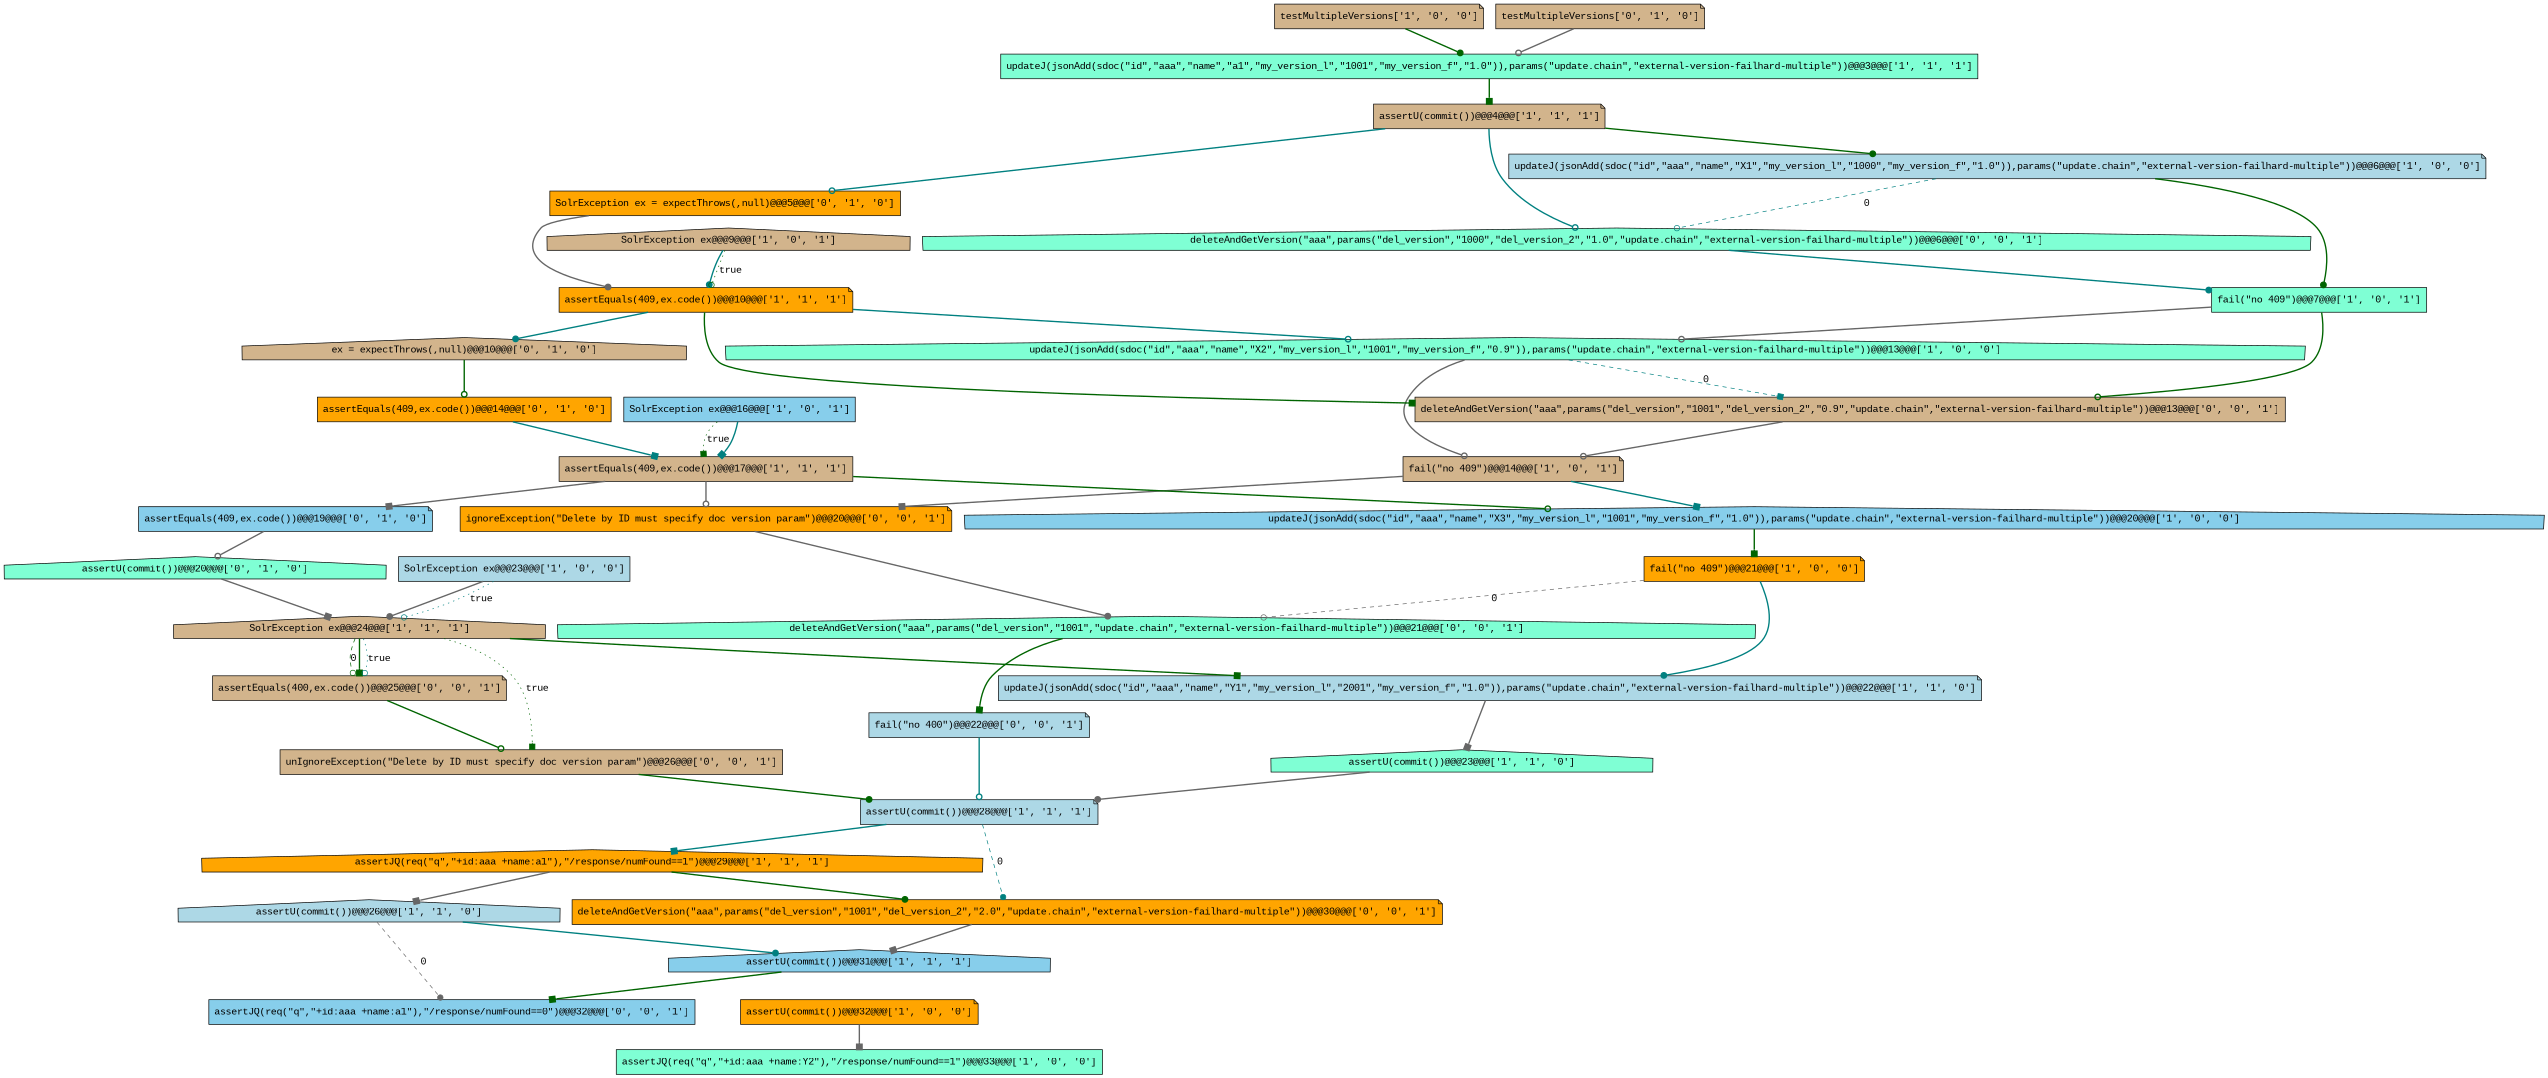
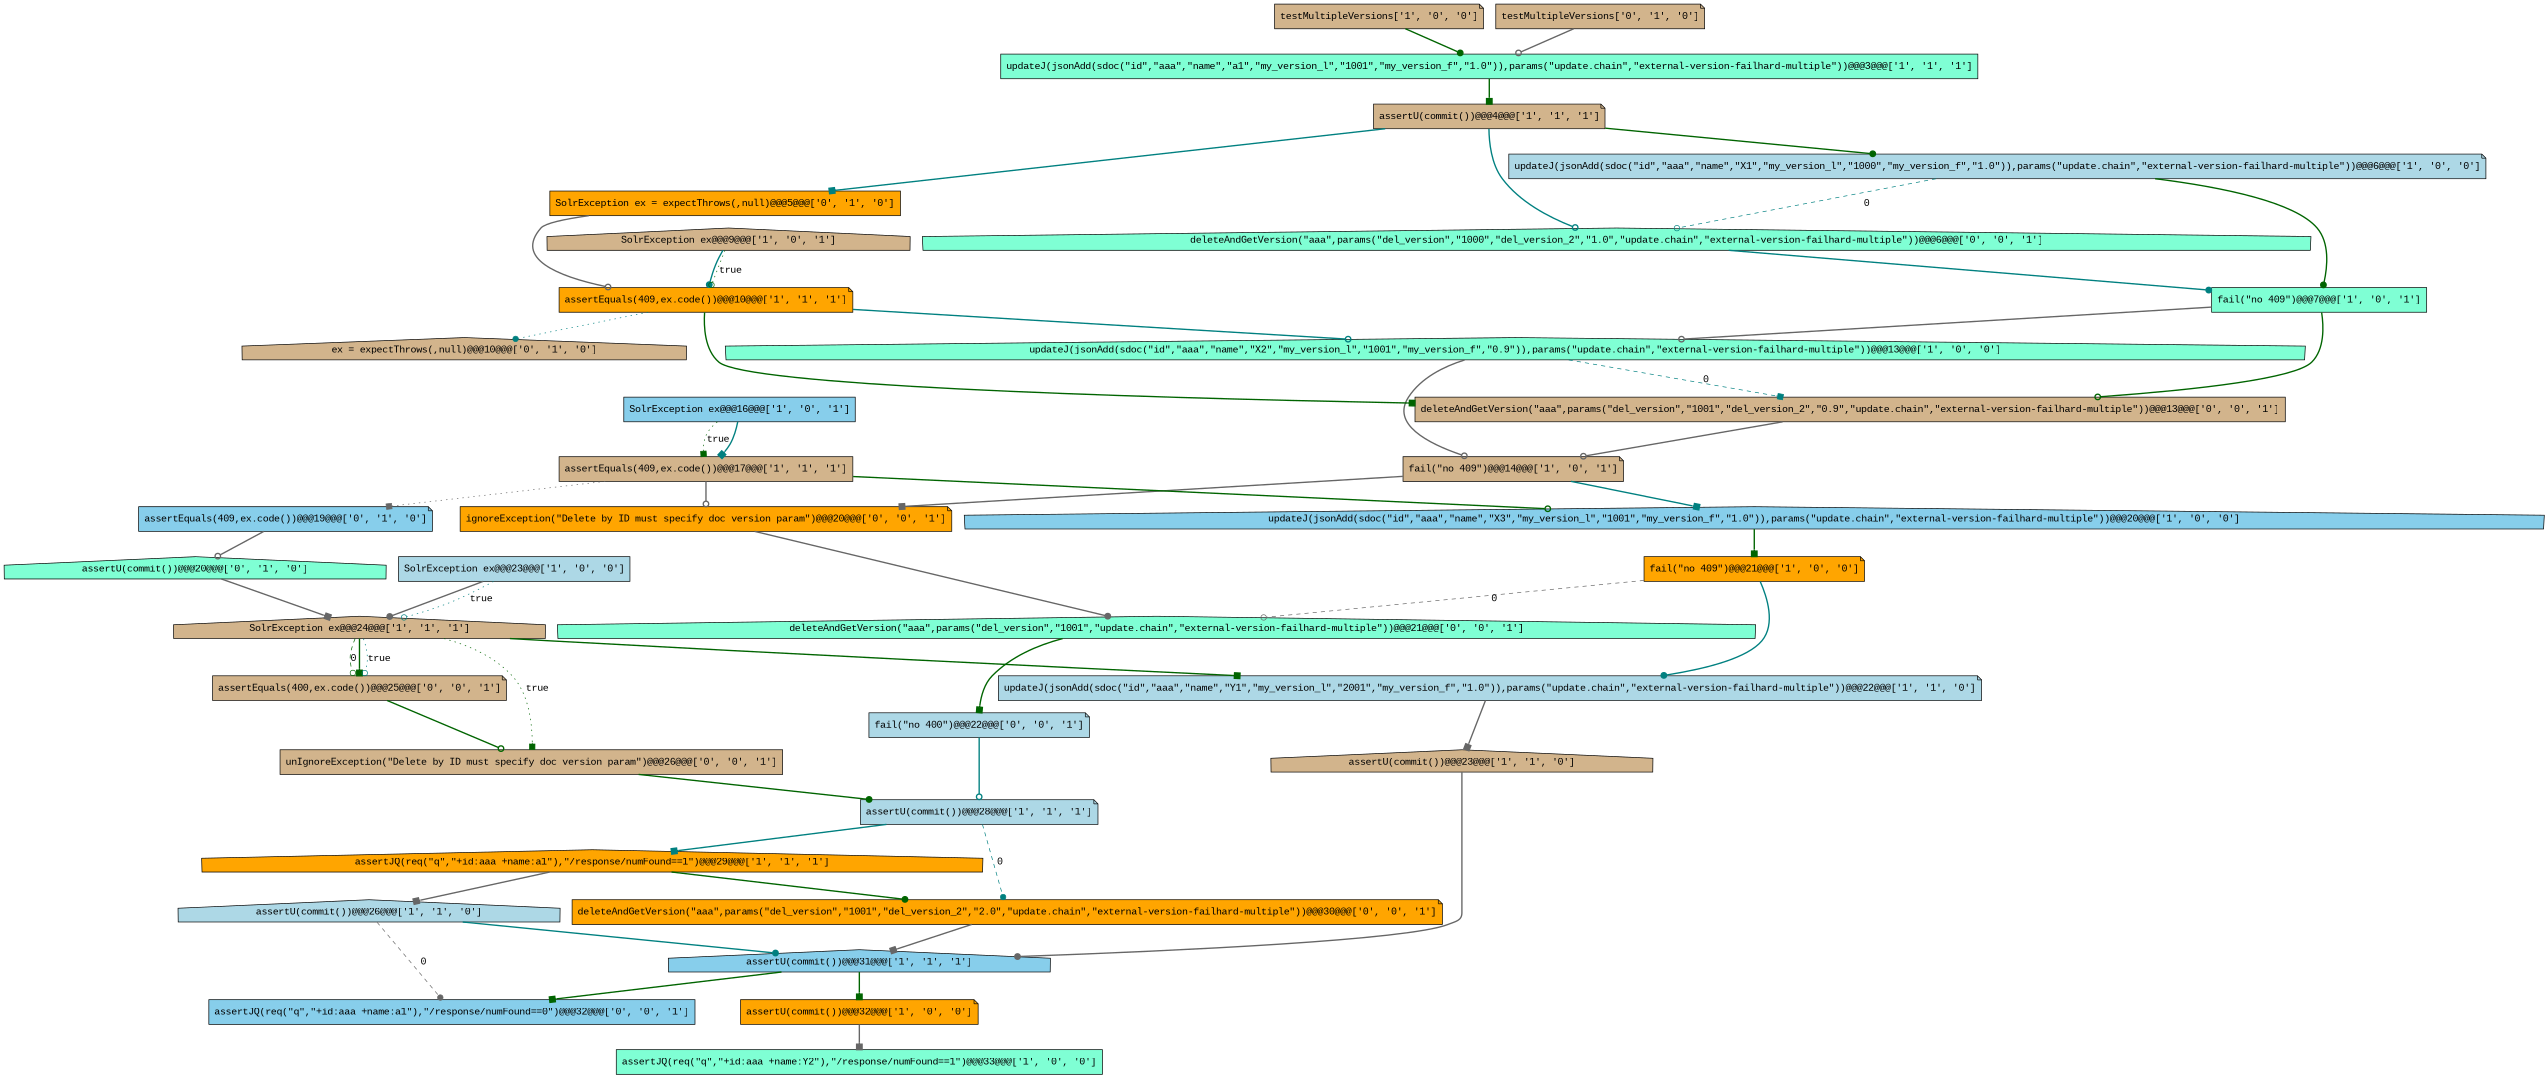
(1110, 160) -> (1110, 160)
(535, 254) -> (535, 254)
(583, 325) -> (583, 325)
(464, 409) -> none
(499, 494) -> (499, 494)
(1462, 762) -> (1462, 762)
(1235, 786) -> (1315, 942)
none -> (859, 982)
